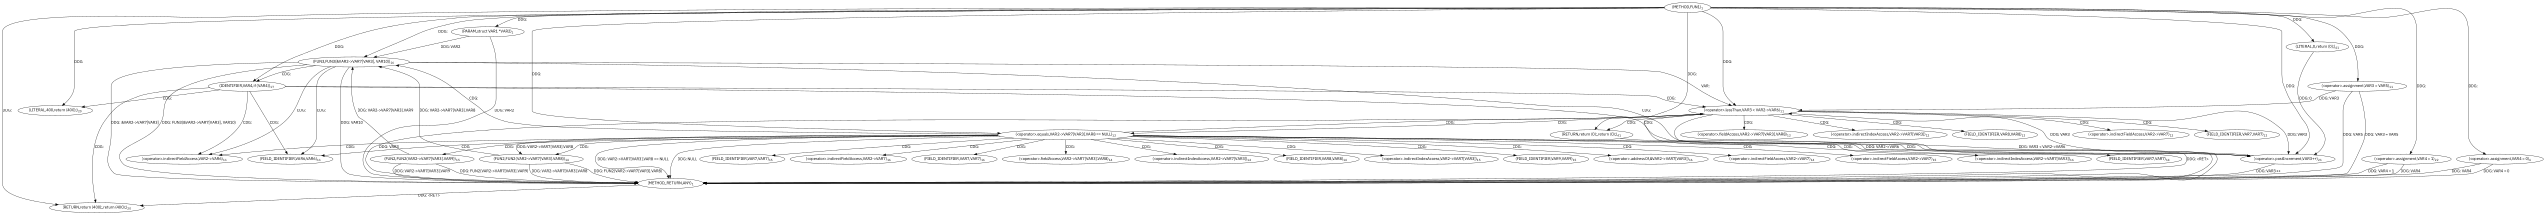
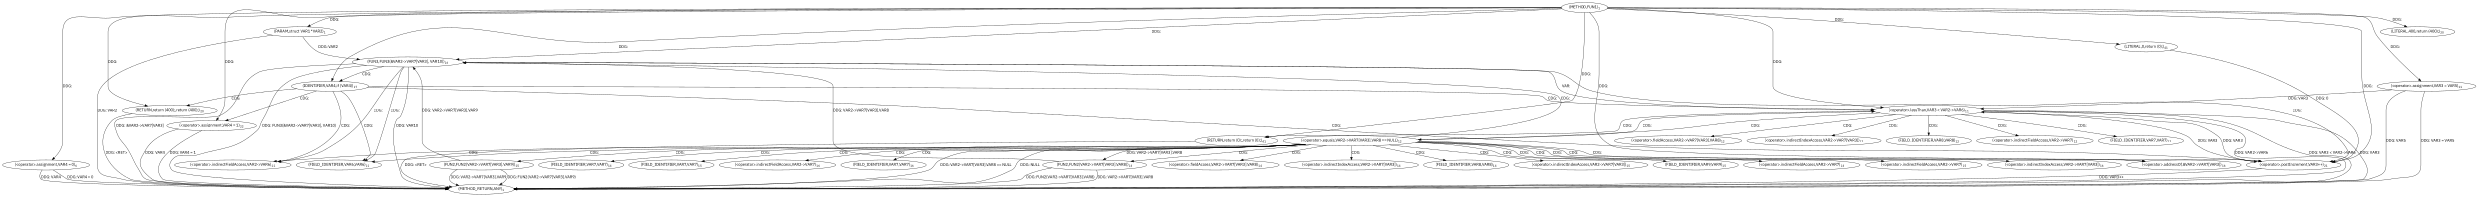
(825, 18) -> (1805, 156)
(152, 98) -> (272, 105)
(391, 195) -> (241, 186)
